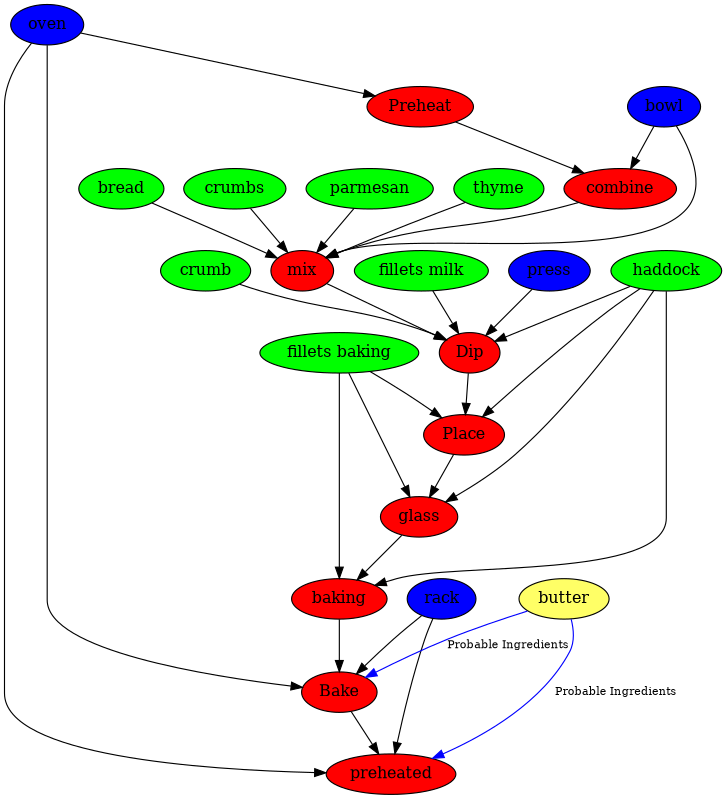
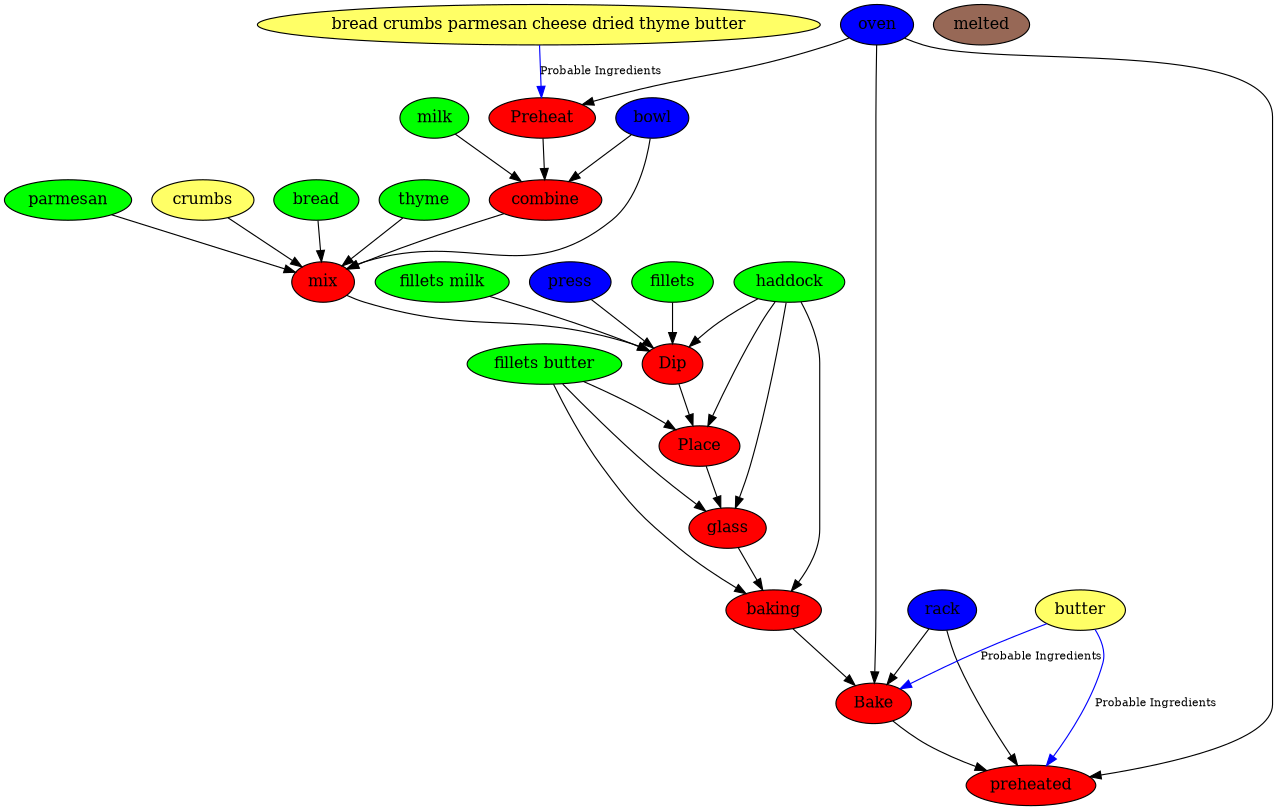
none -> (539, 25)
none -> (982, 25)
none -> (434, 118)
(235, 189) -> (203, 200)
(206, 271) -> (673, 282)
(339, 353) -> (544, 364)
